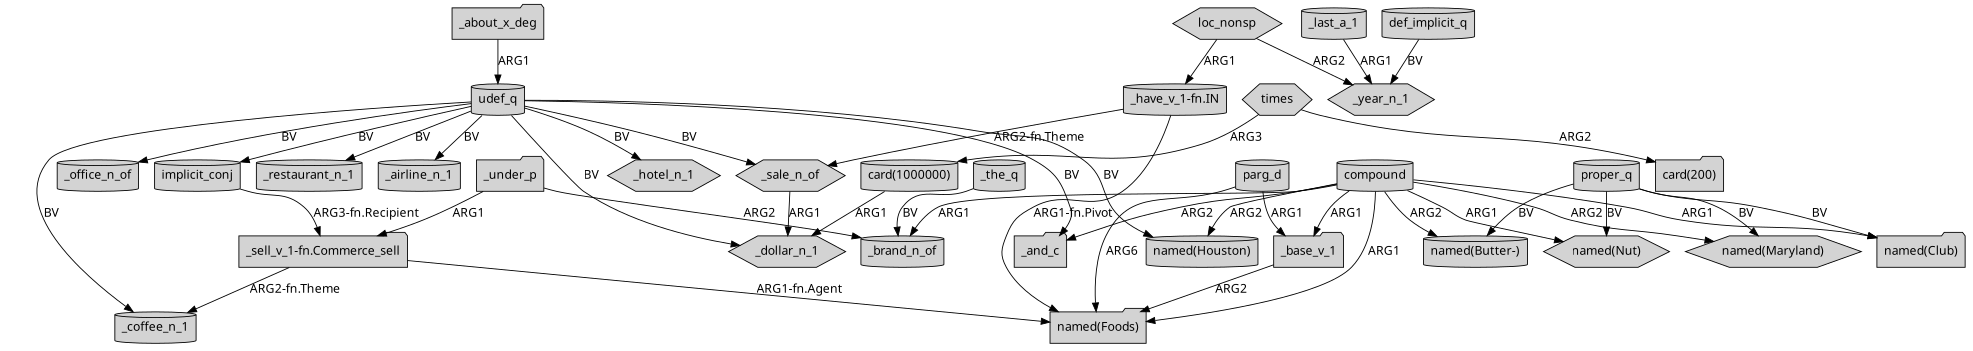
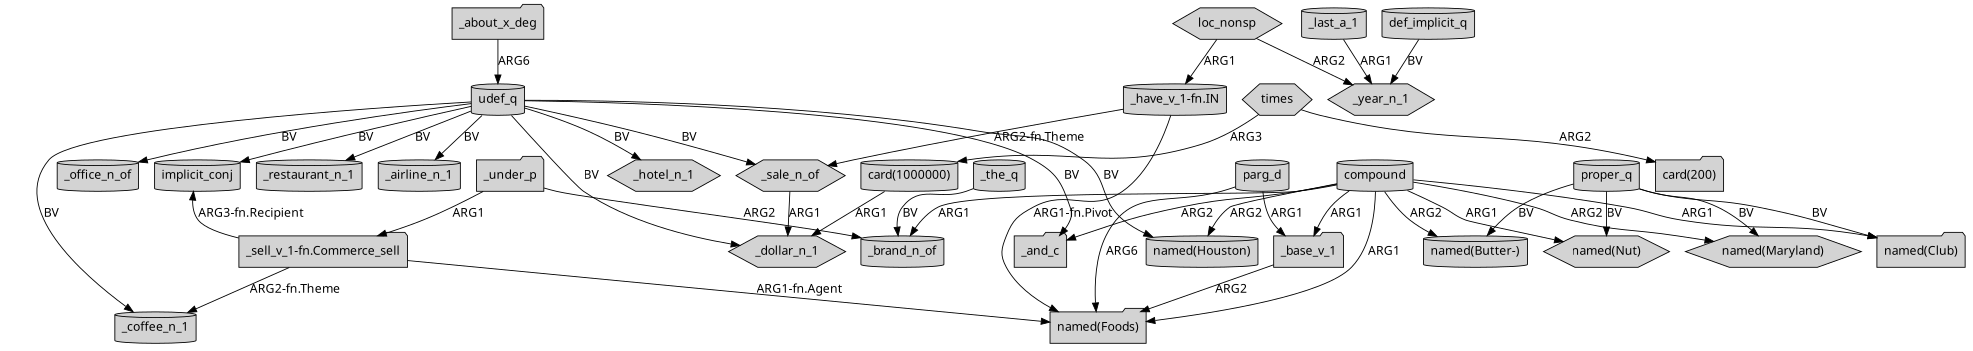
(514, 62) -> (514, 62)
(285, 197) -> (208, 227)
